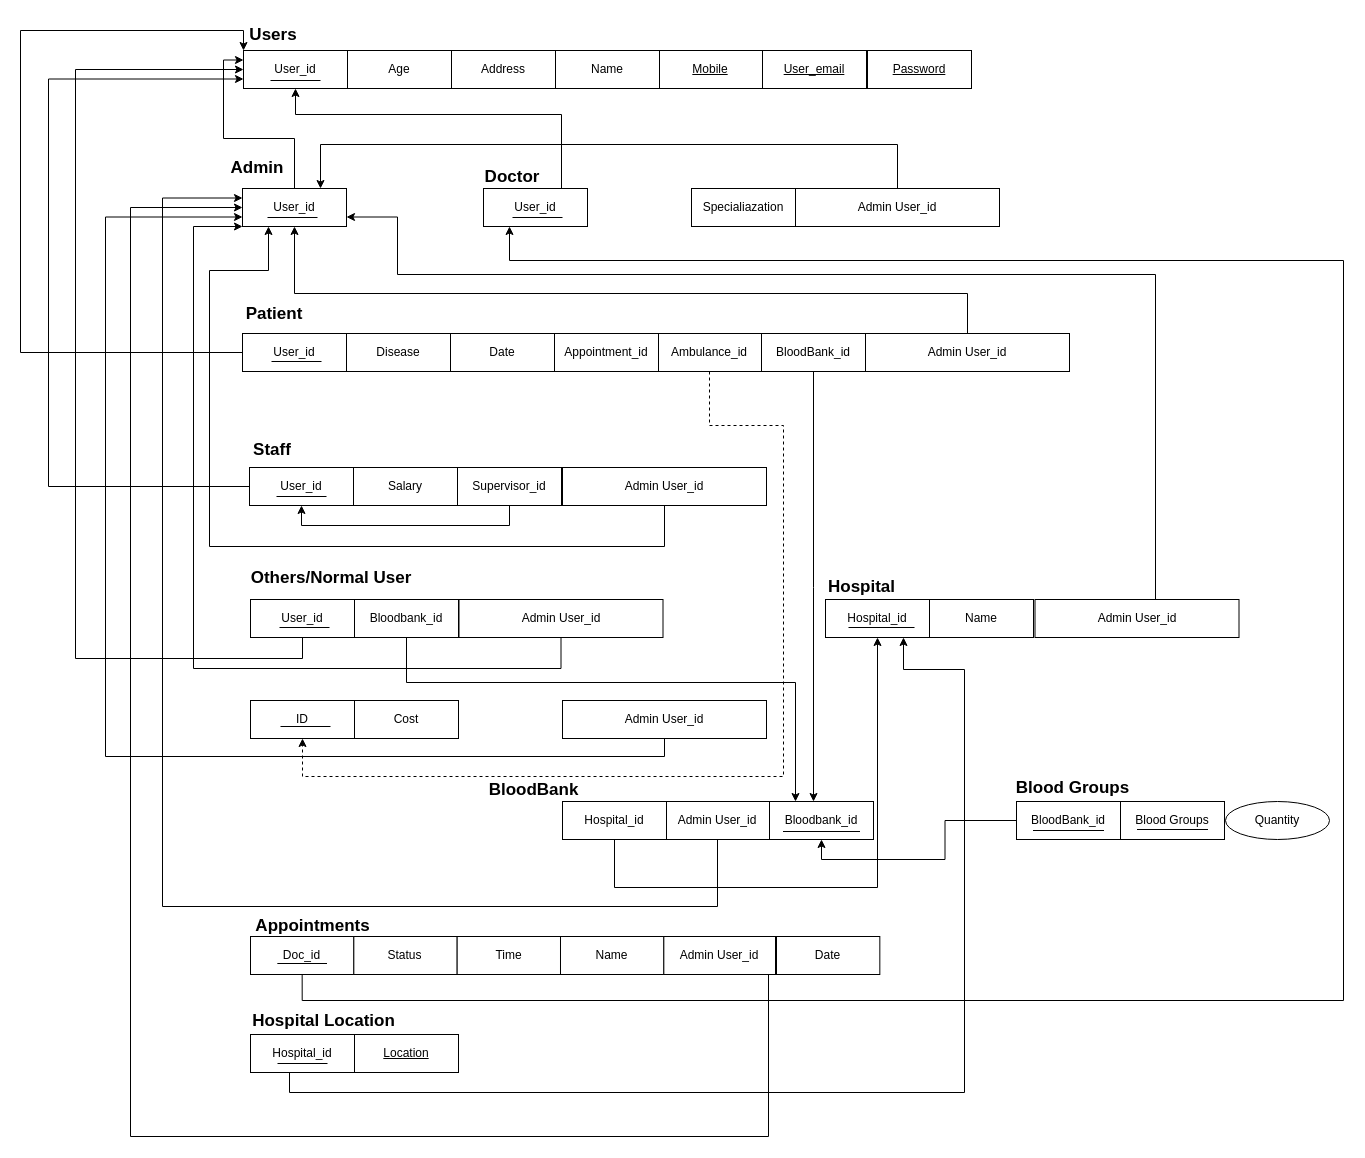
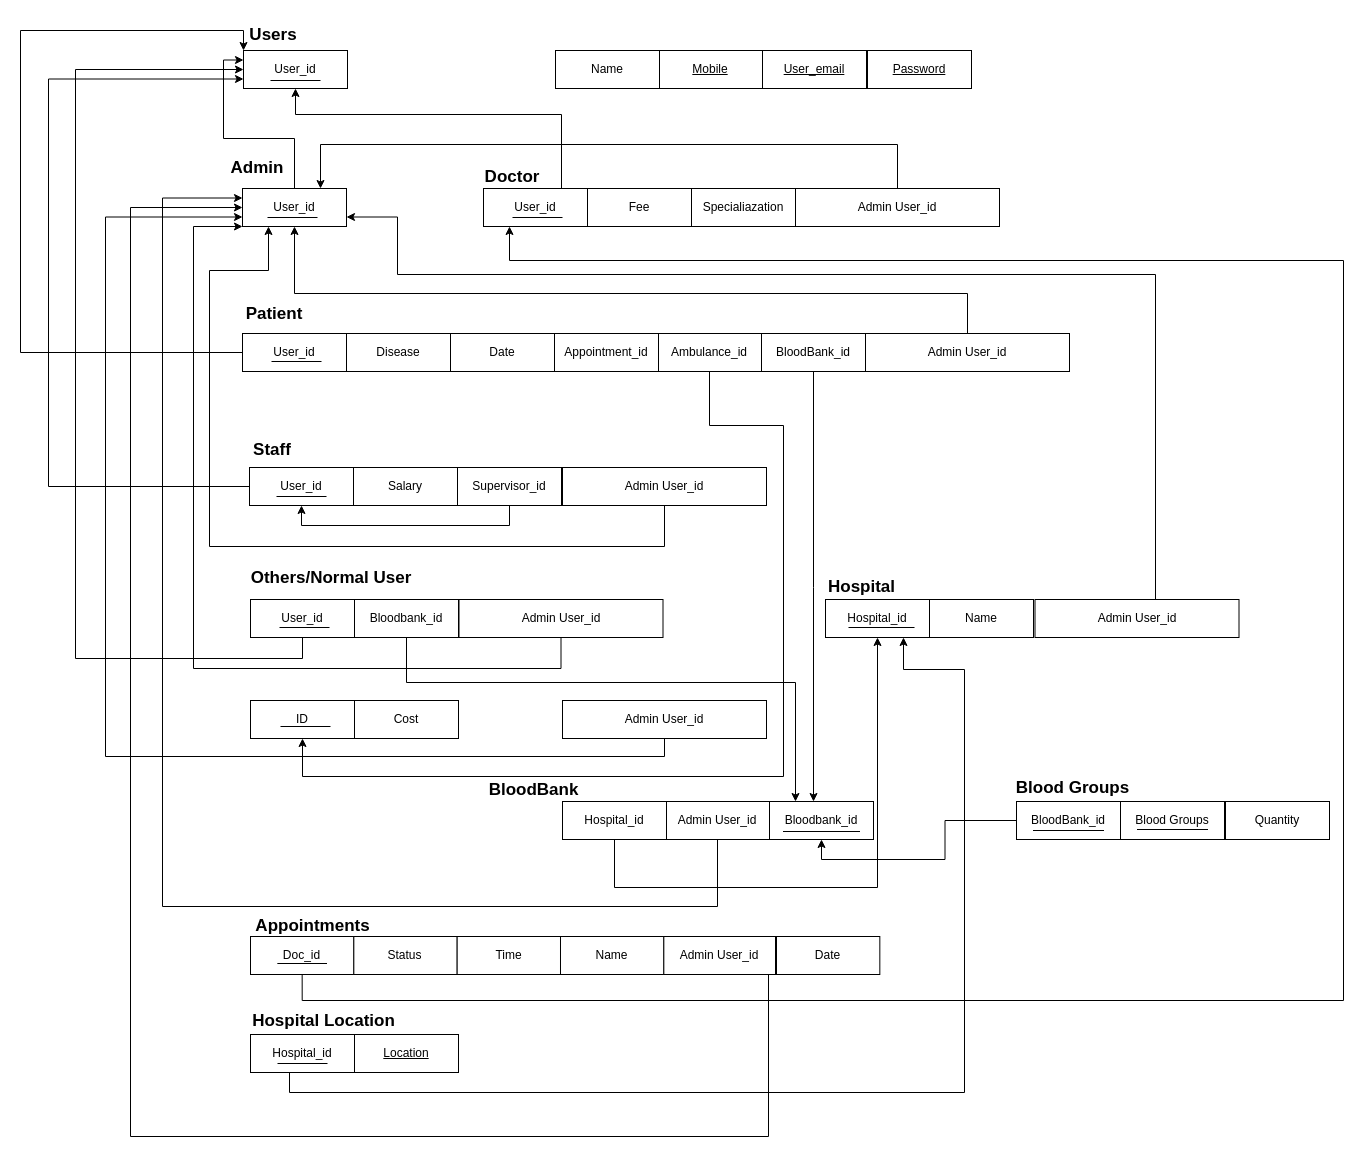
(400, 70) -> none
(504, 70) -> none
none -> (640, 208)
(768, 777) -> (768, 777)
(1278, 821) -> (1278, 821)
